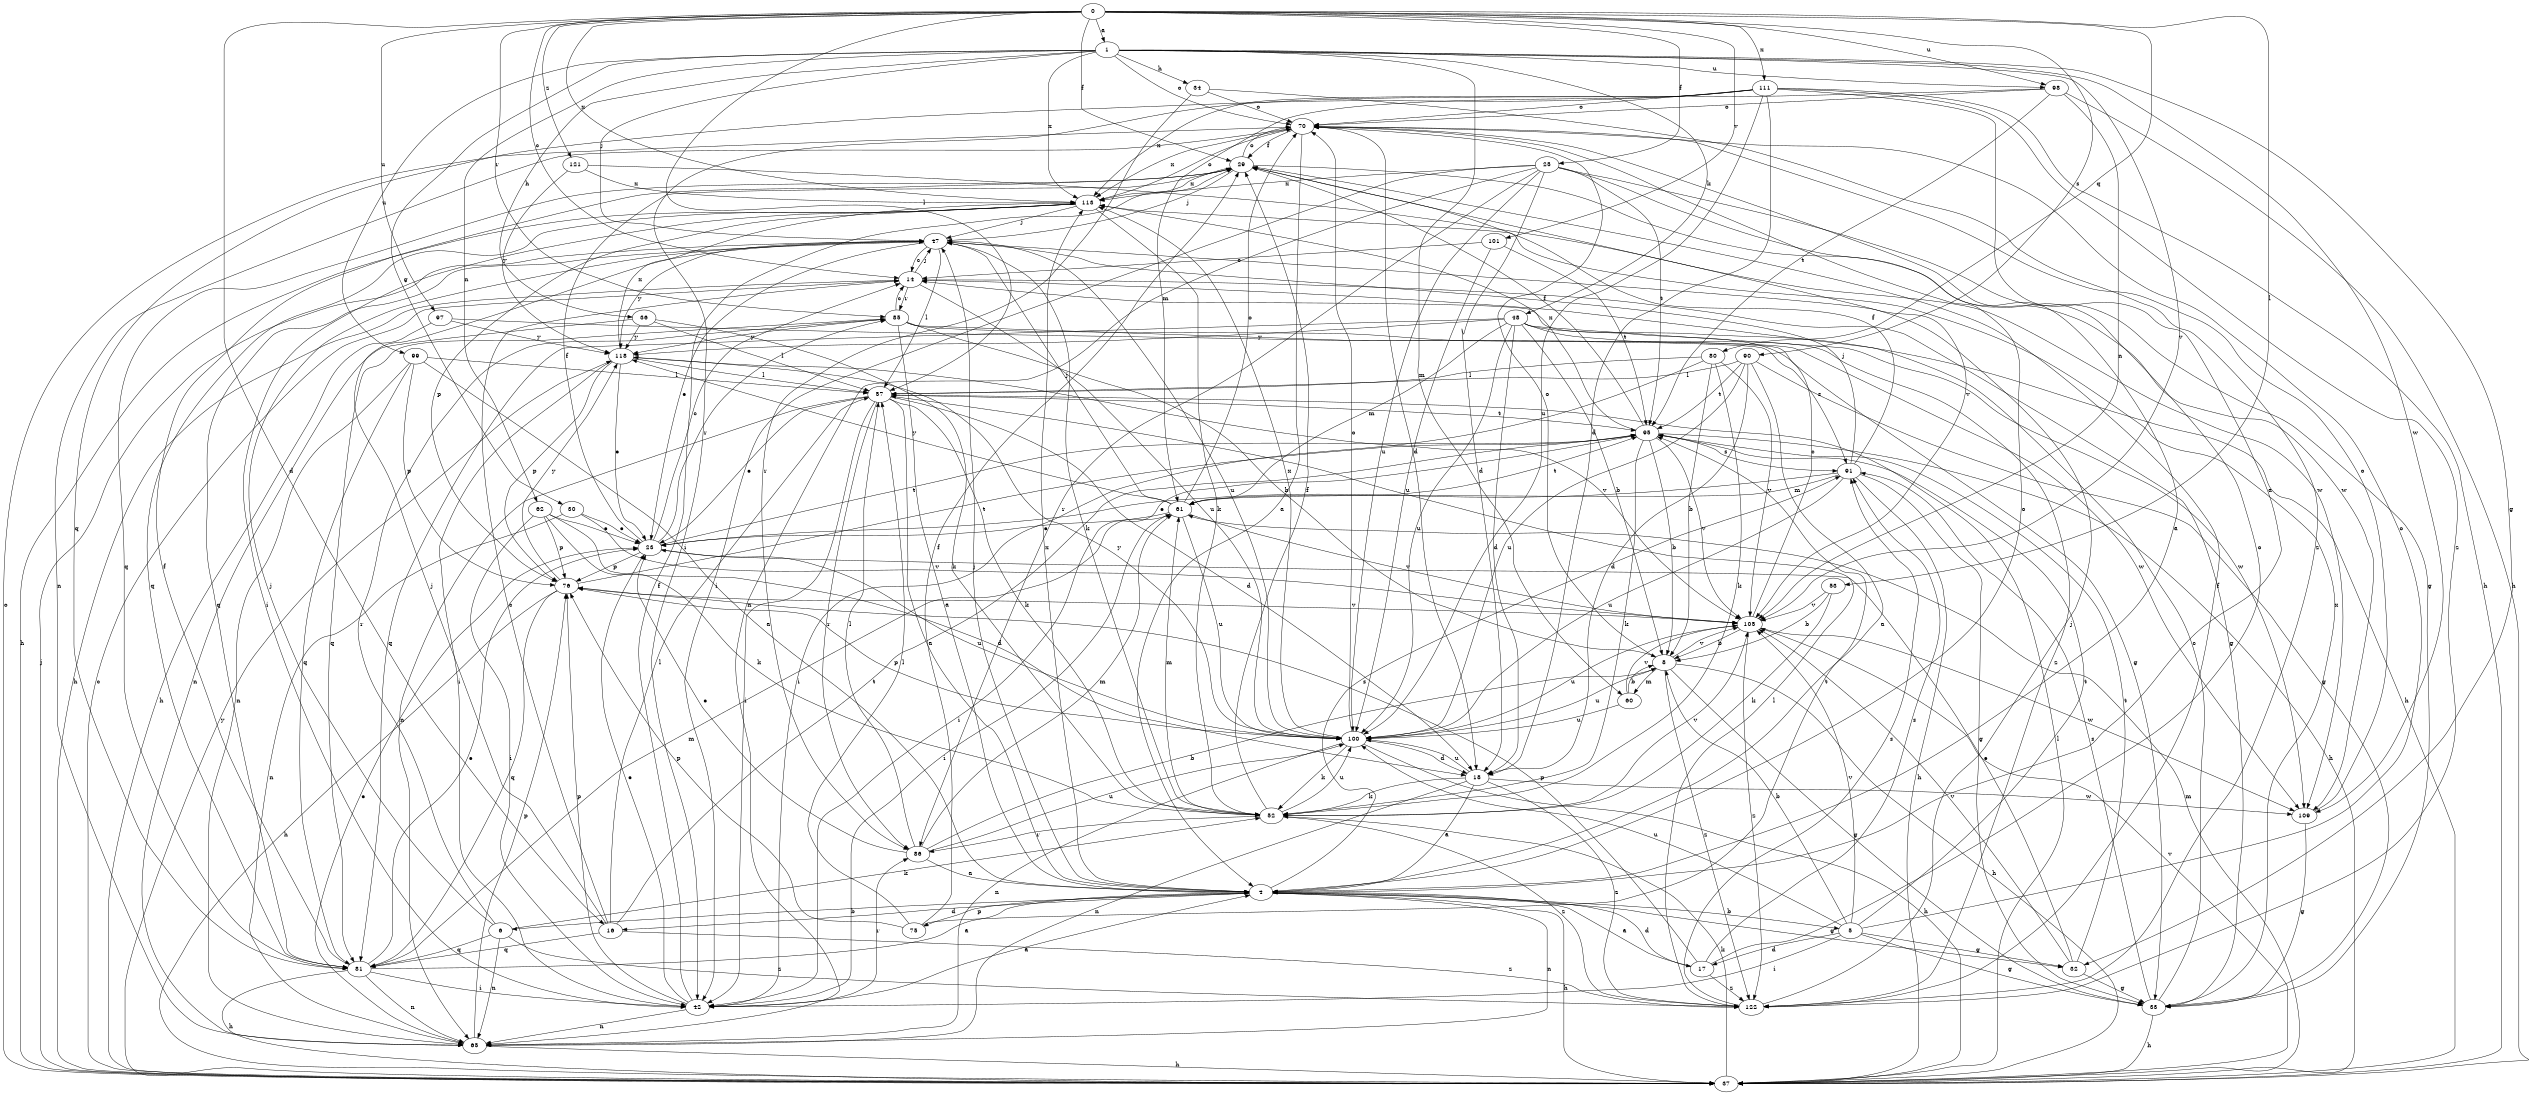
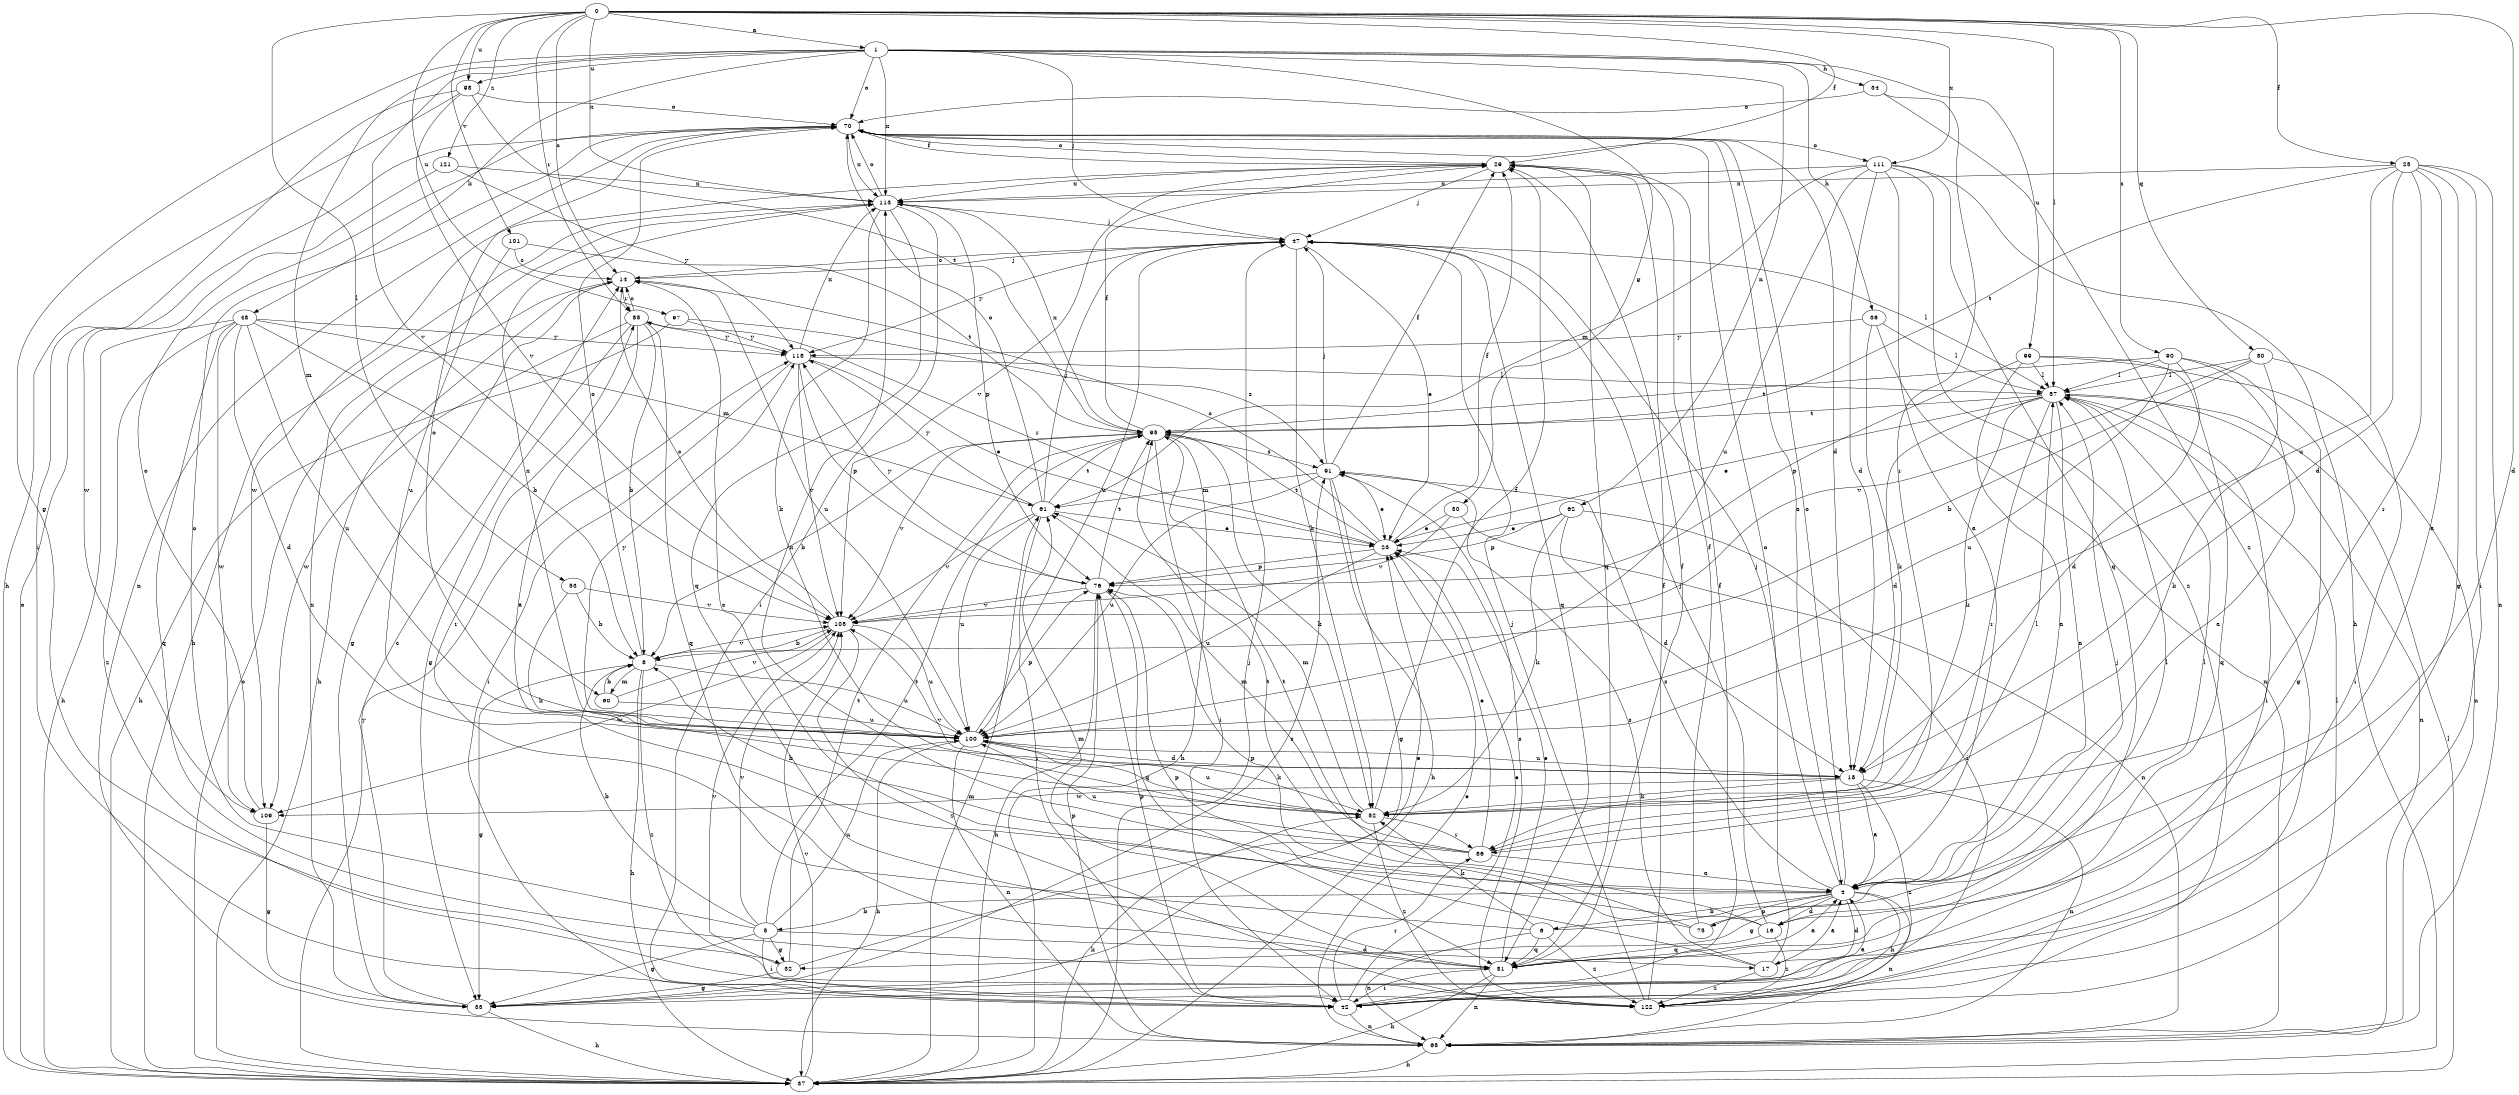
(2018, 69) -> none
(1536, 108) -> (1362, 139)
(2120, 356) -> (532, 356)
(300, 369) -> (2021, 843)
(1559, 917) -> (1855, 971)
